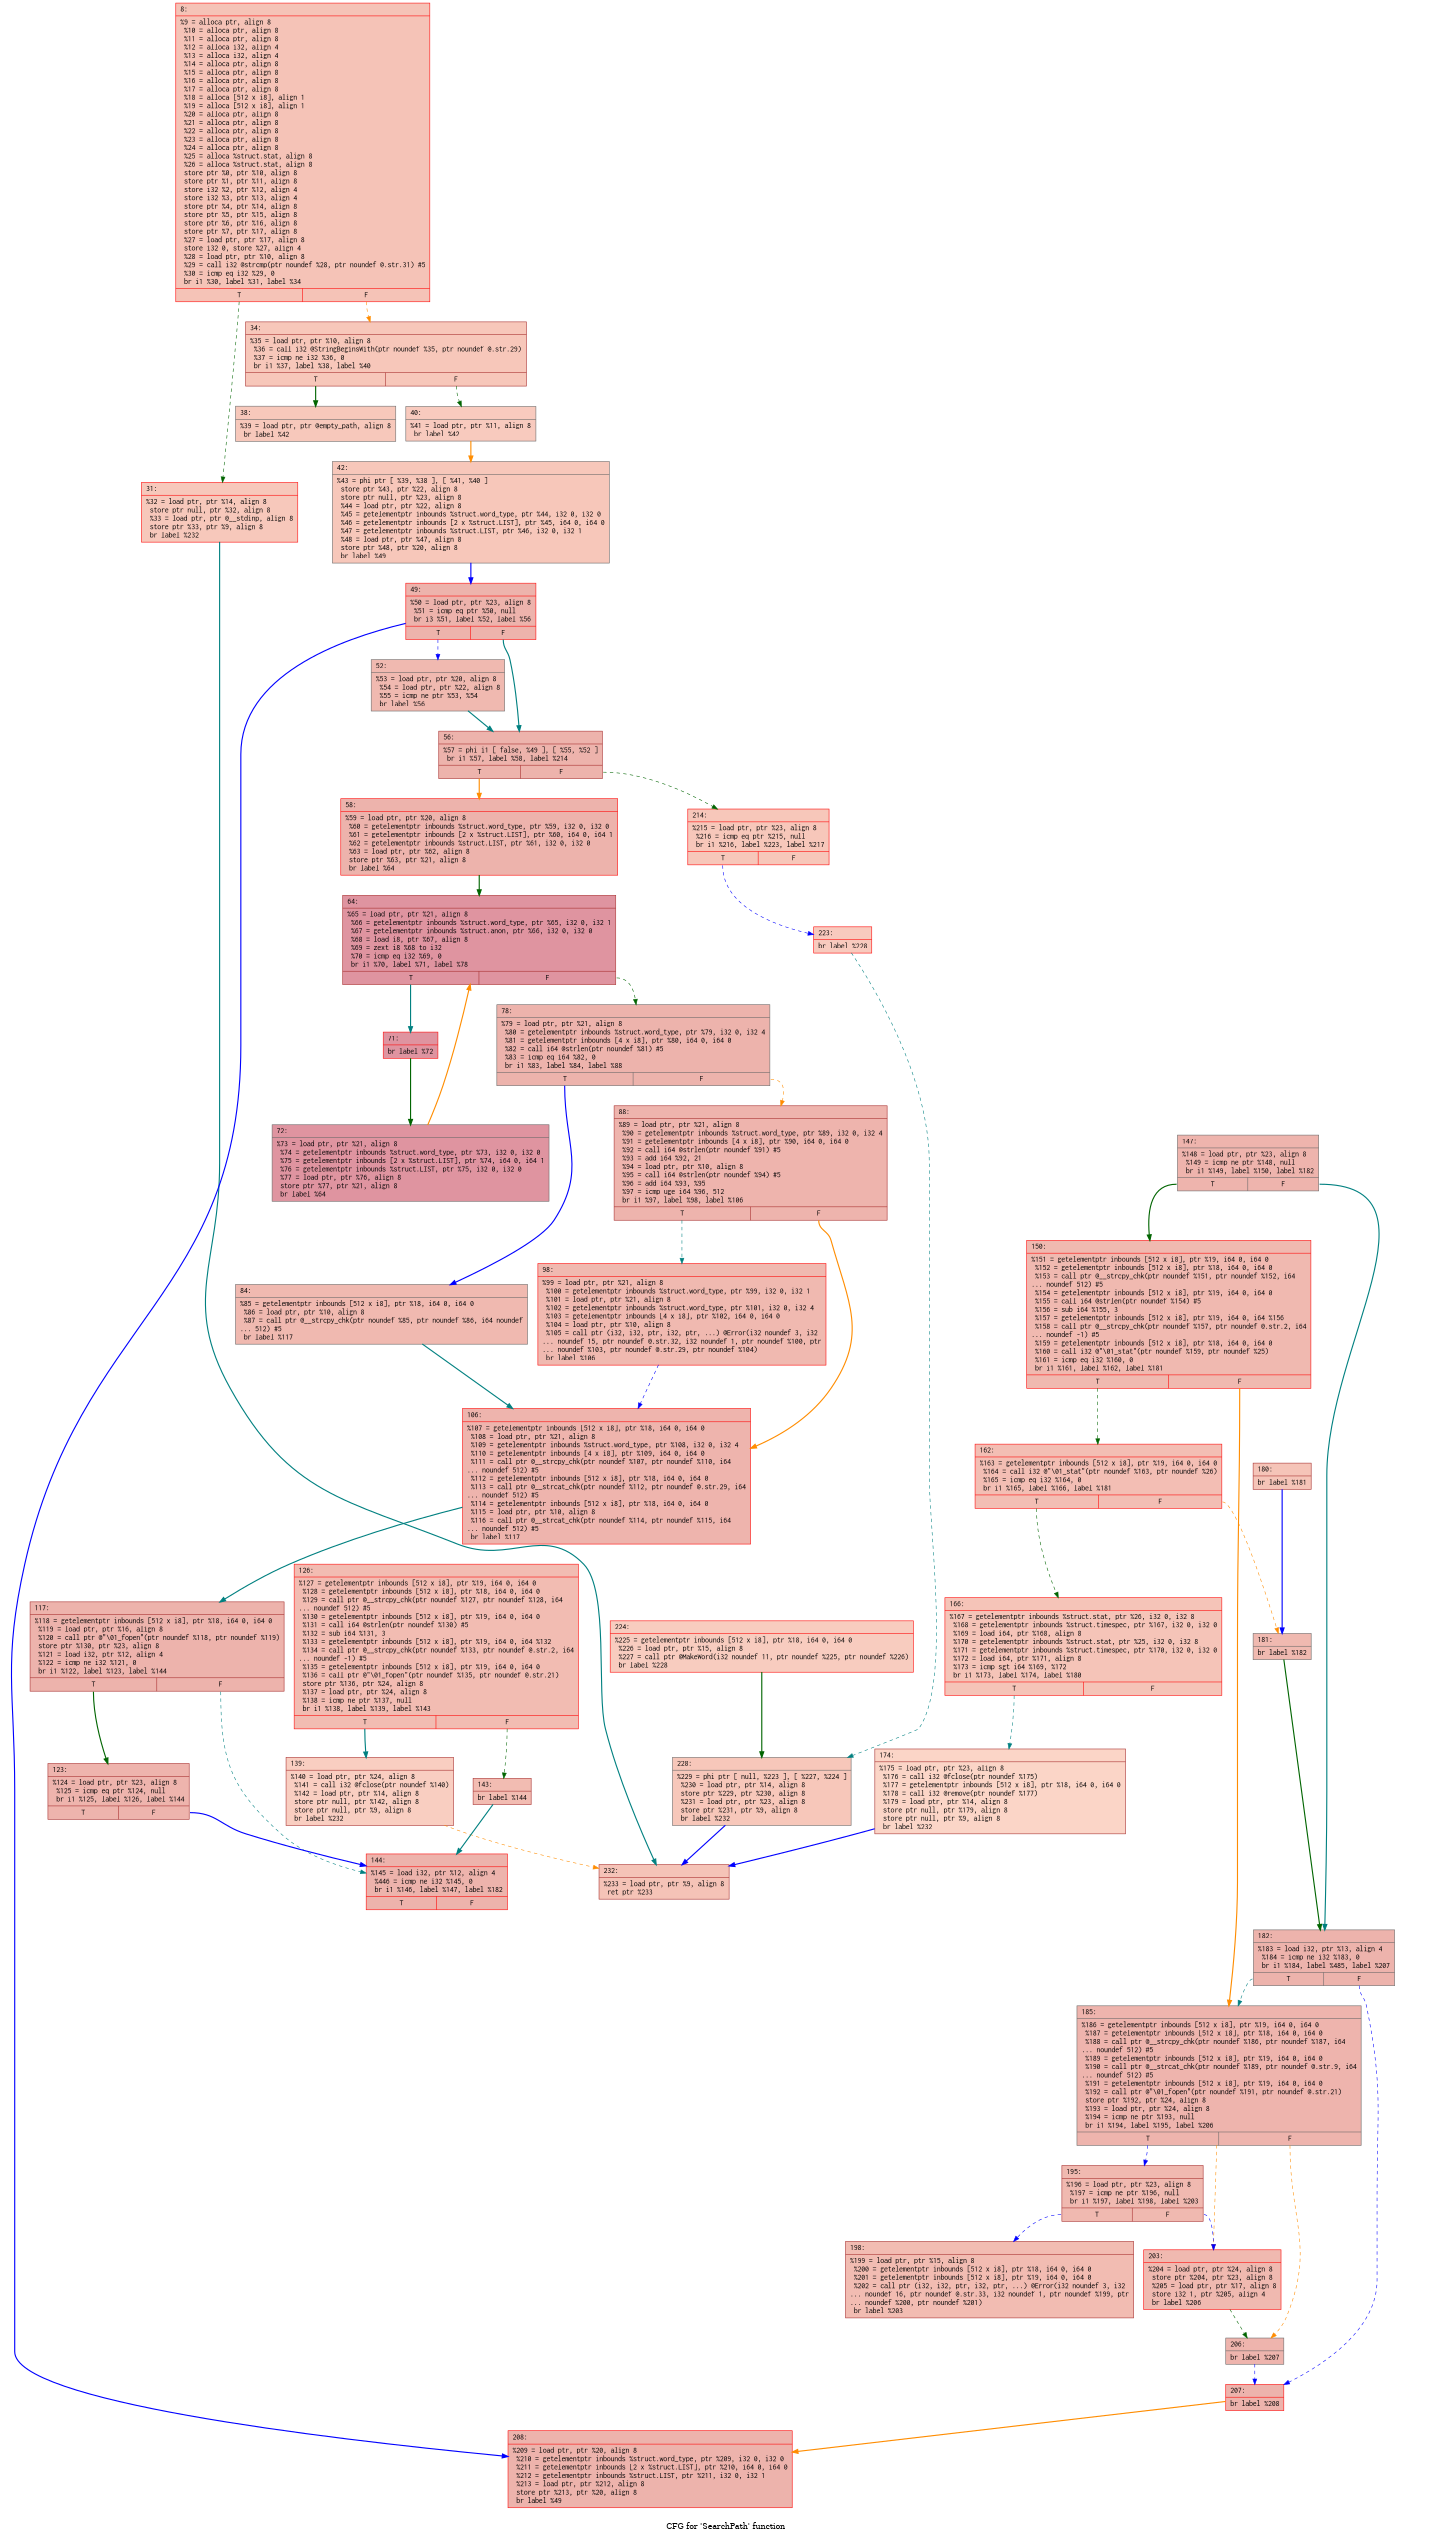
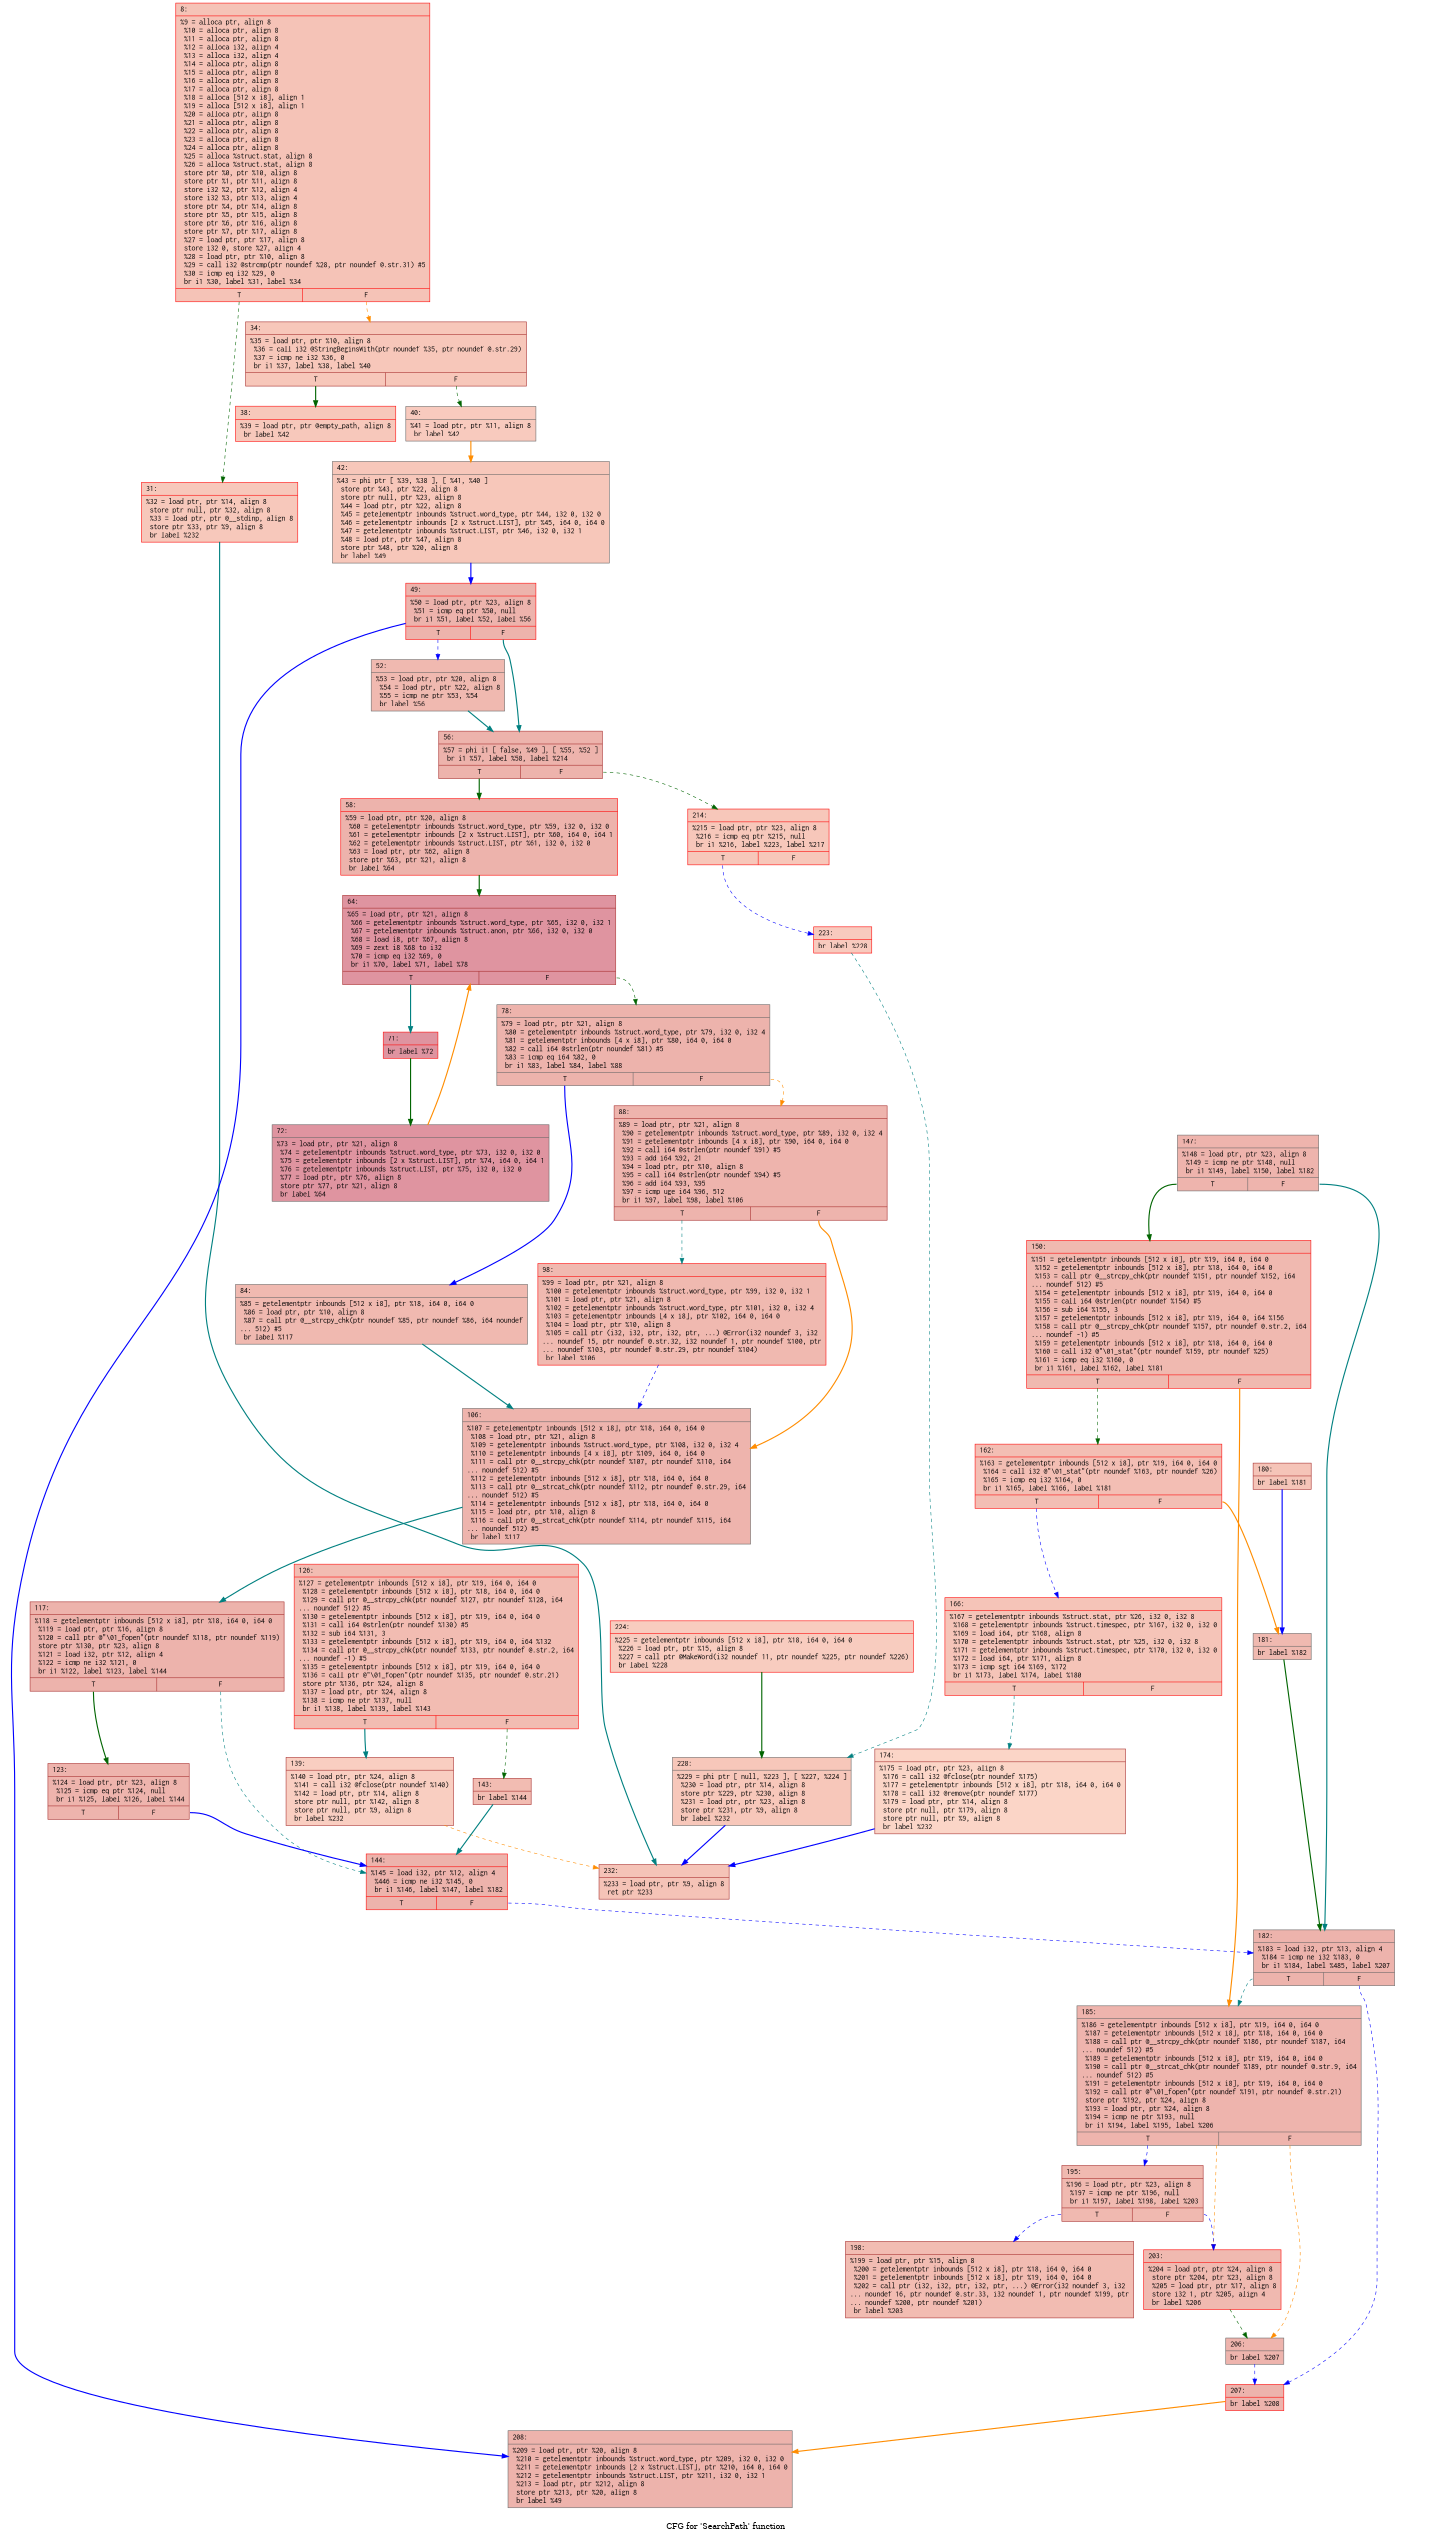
(316, 424) -> (316, 424)
(471, 619) -> (471, 619)
(479, 786) -> (479, 786)
(607, 1476) -> (607, 1476)
(1042, 1552) -> (1042, 1552)
(1254, 1562) -> (1254, 1562)
none -> (878, 1929)
(650, 2469) -> (650, 2469)
